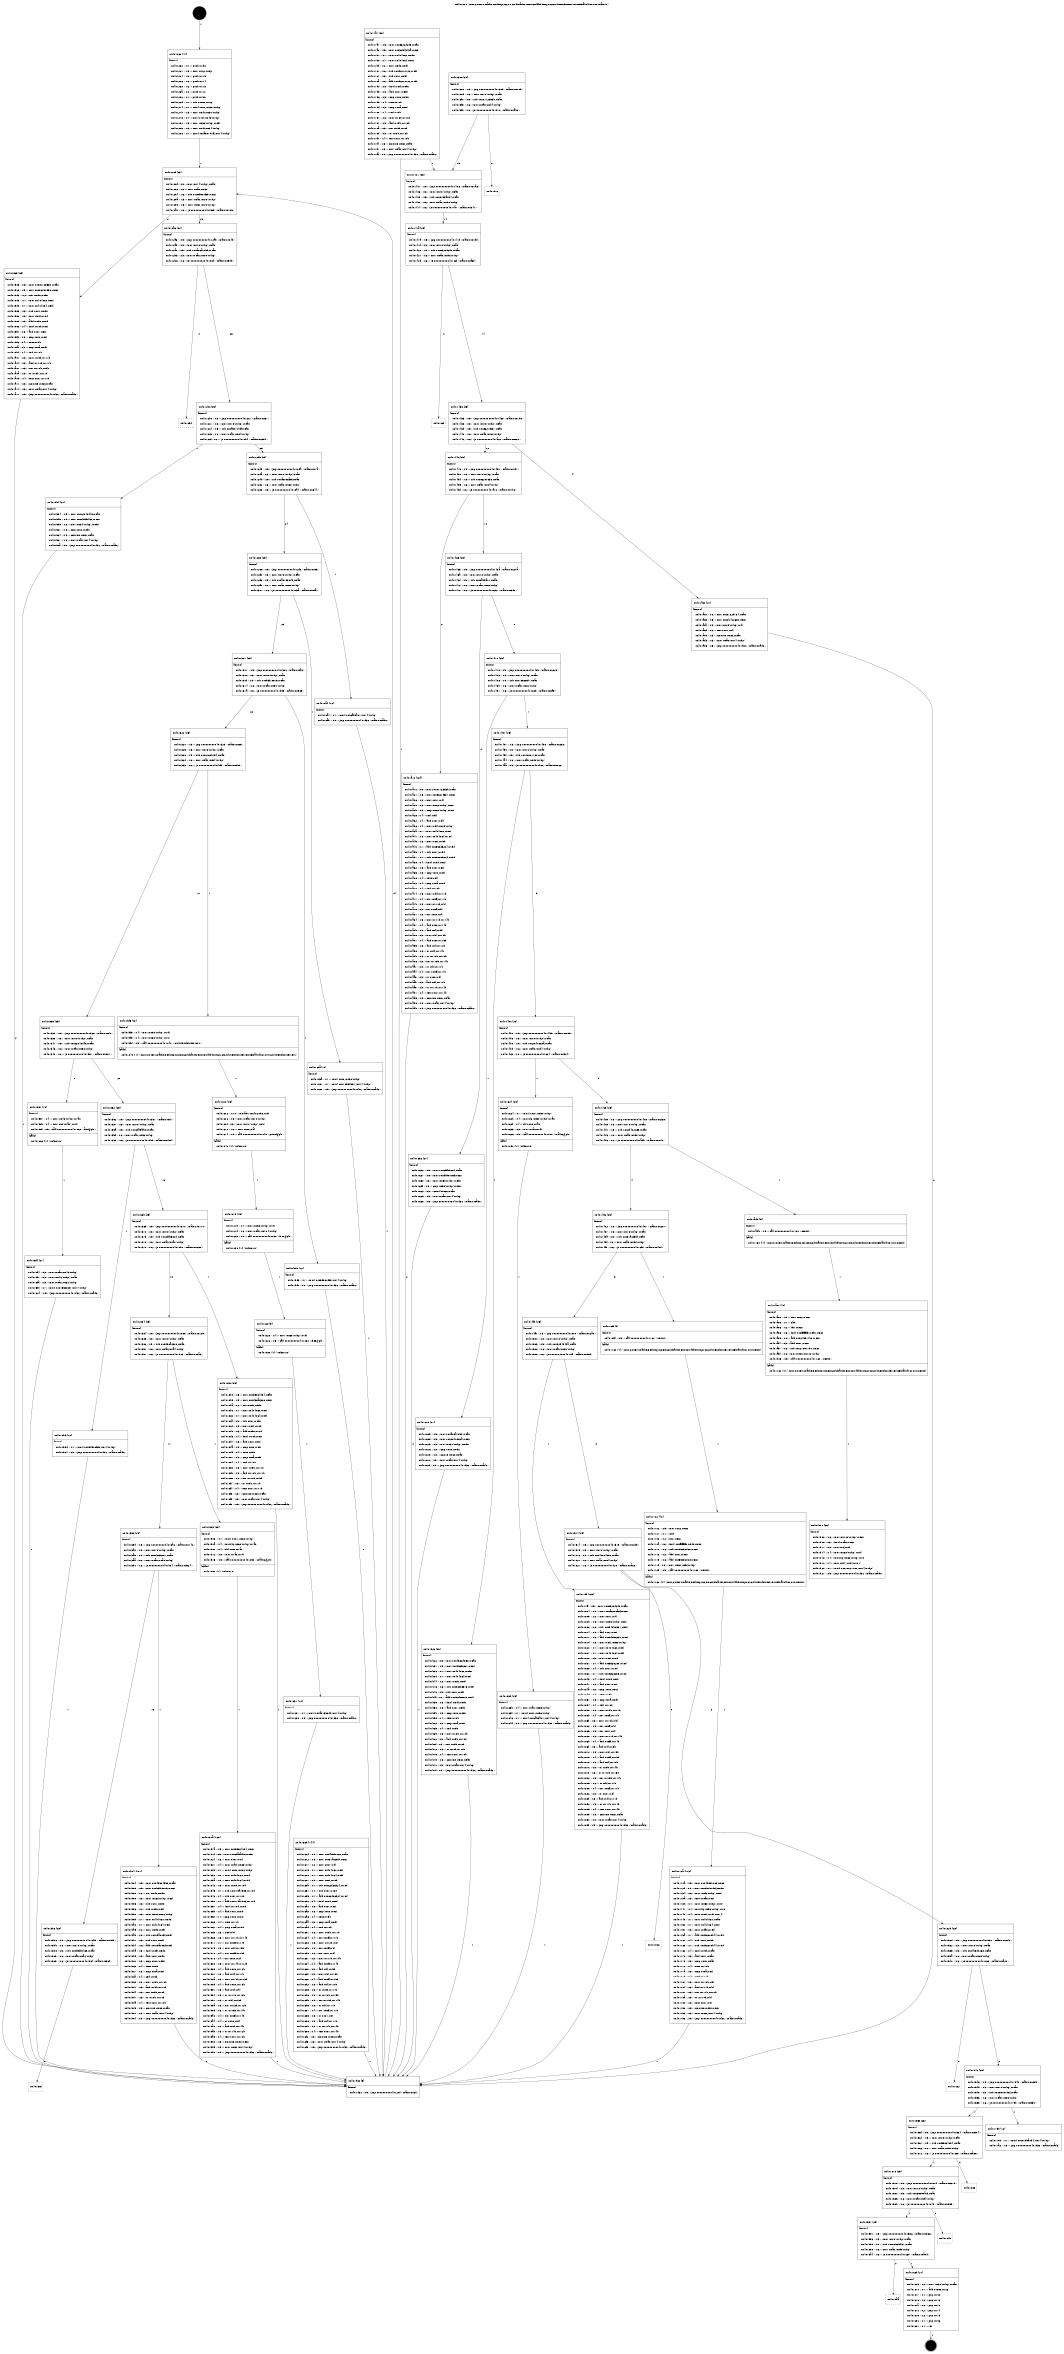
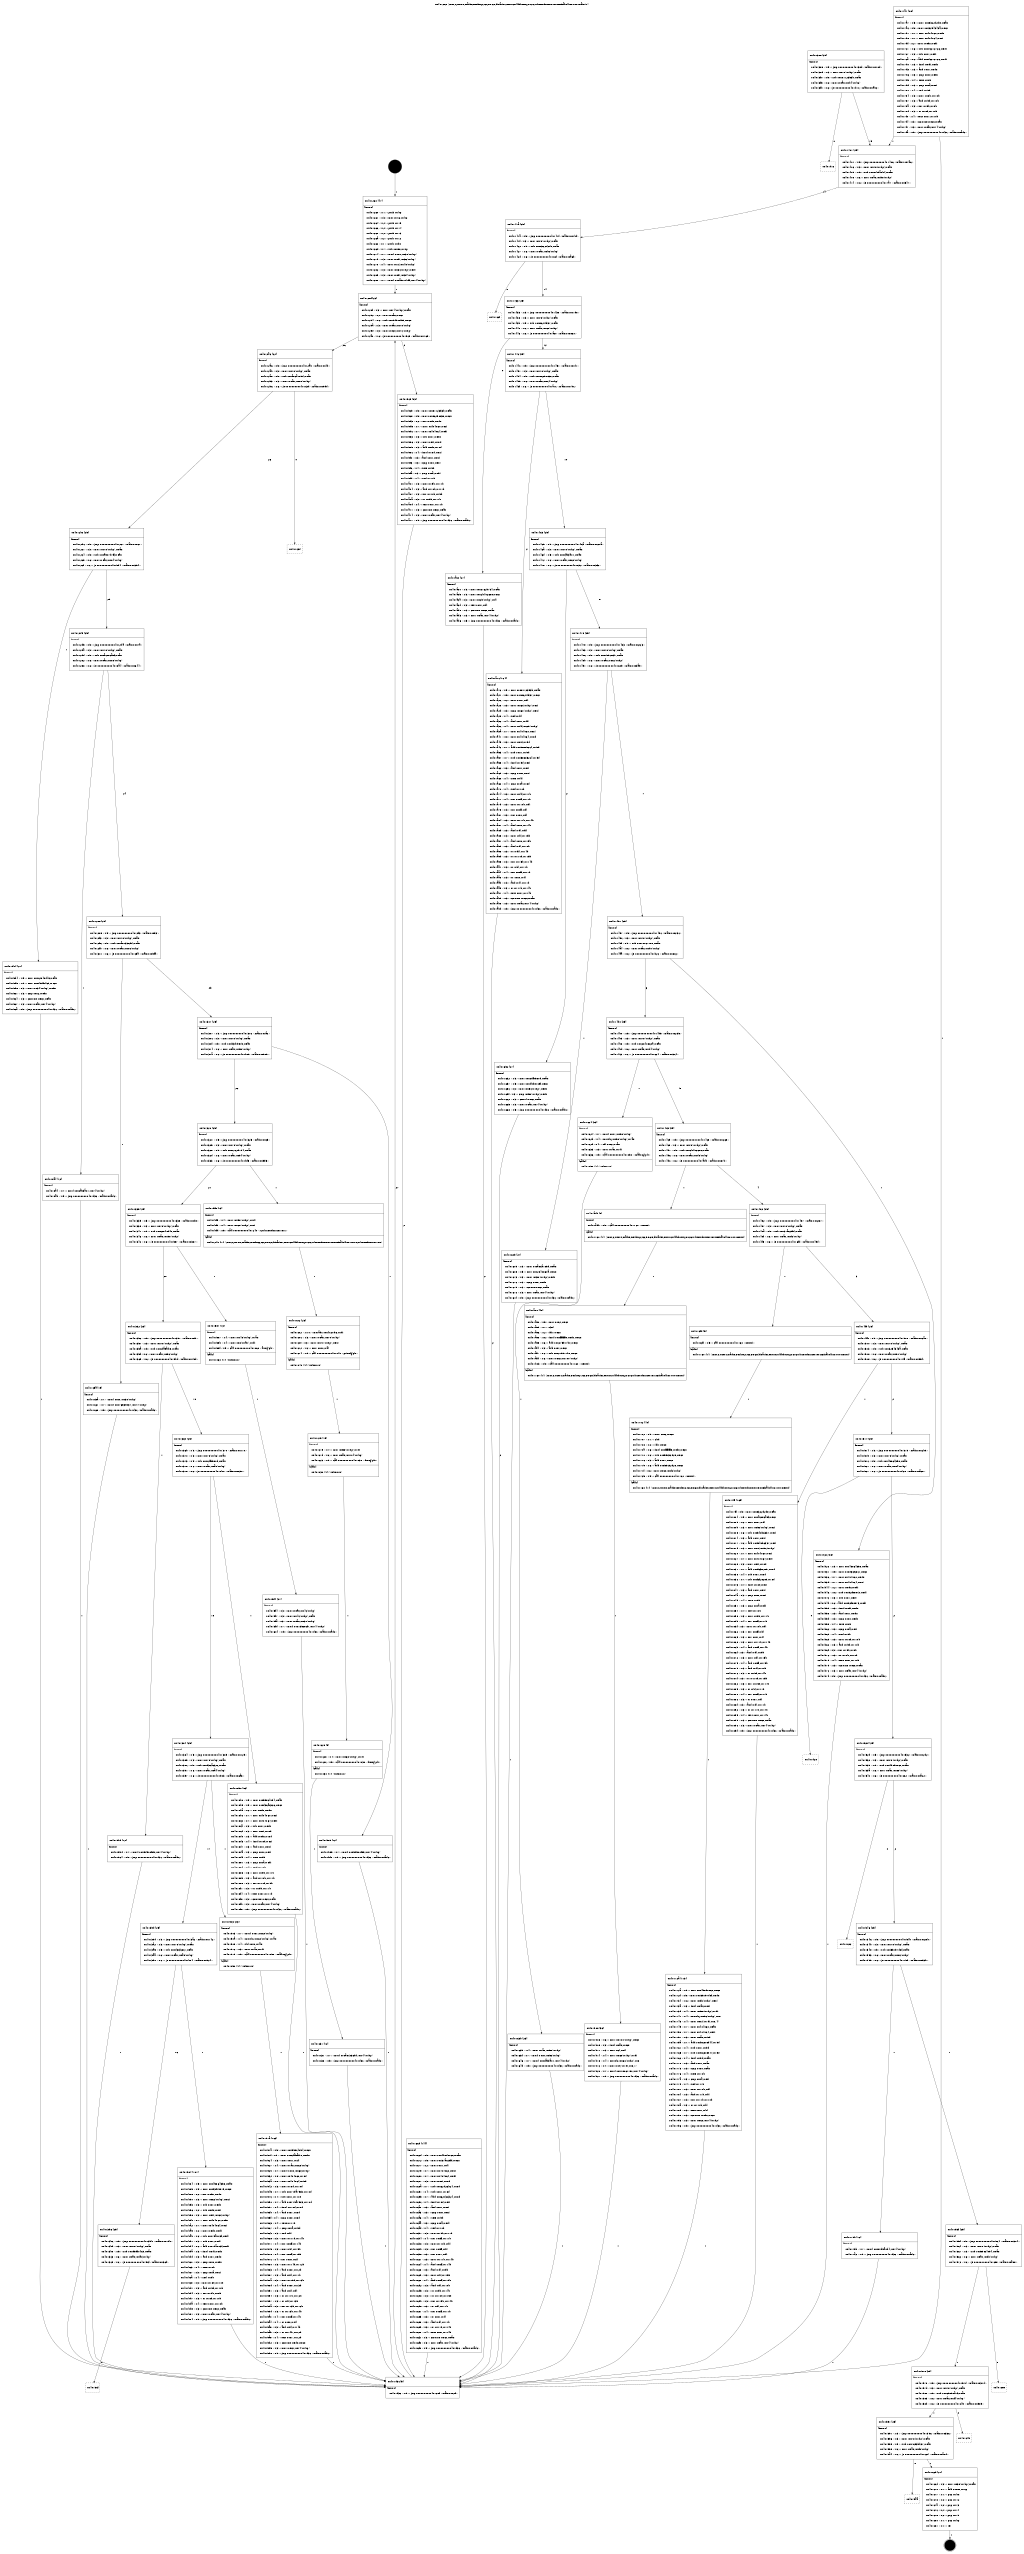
none -> (597, 2276)
none -> (705, 2381)
